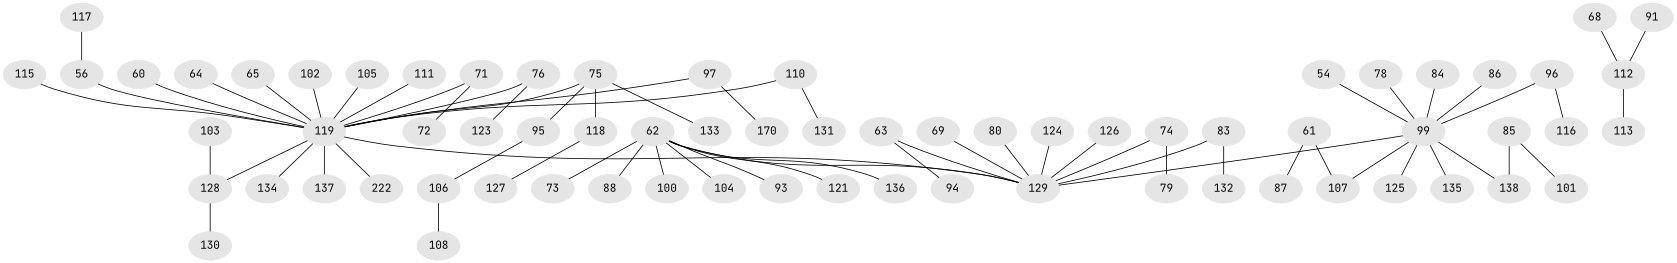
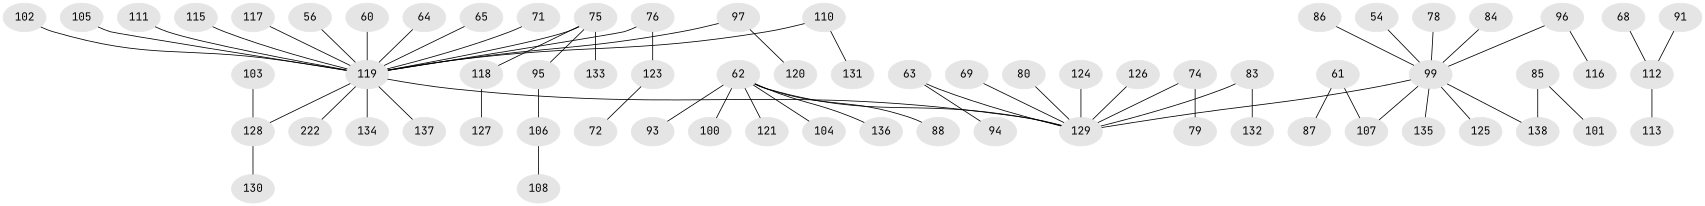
(82, 46) -> (310, 46)
(459, 97) -> (623, 105)
(767, 132) -> (795, 75)
(553, 189) -> none
